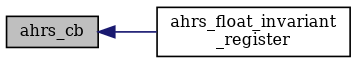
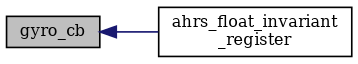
(52, 32) -> (53, 32)
